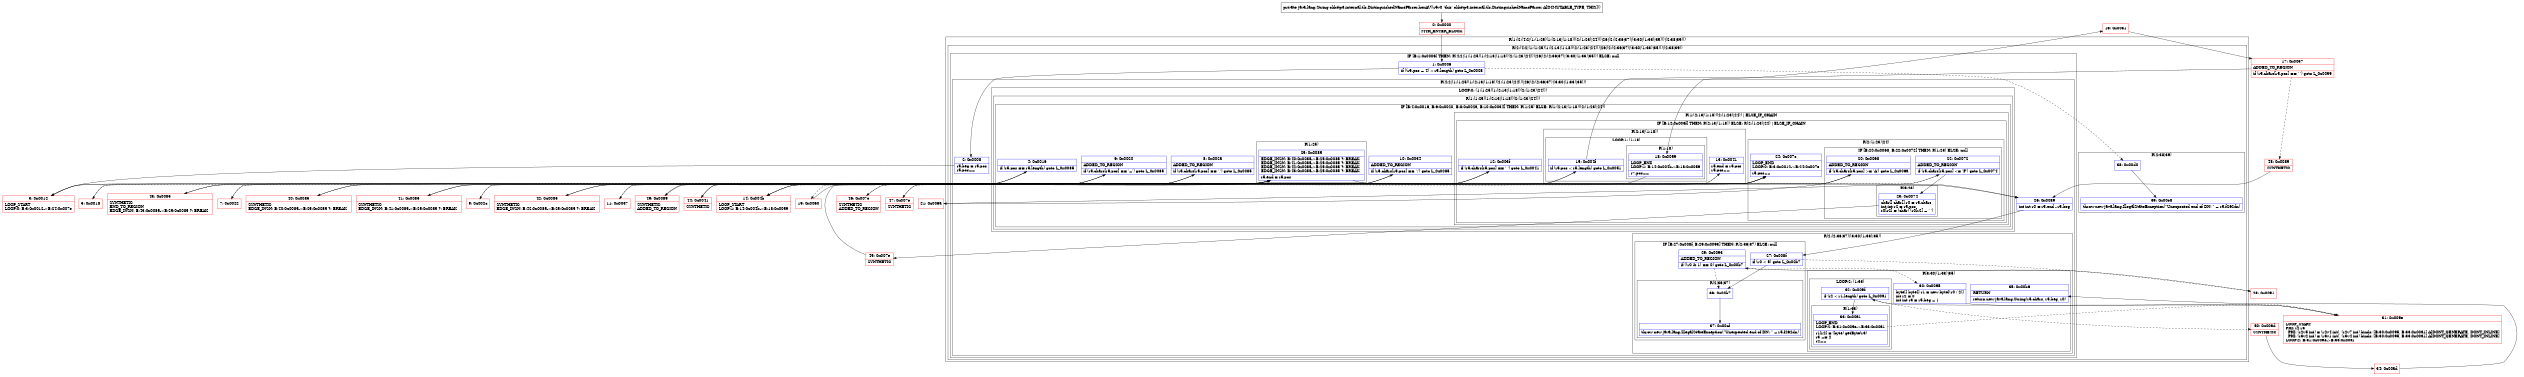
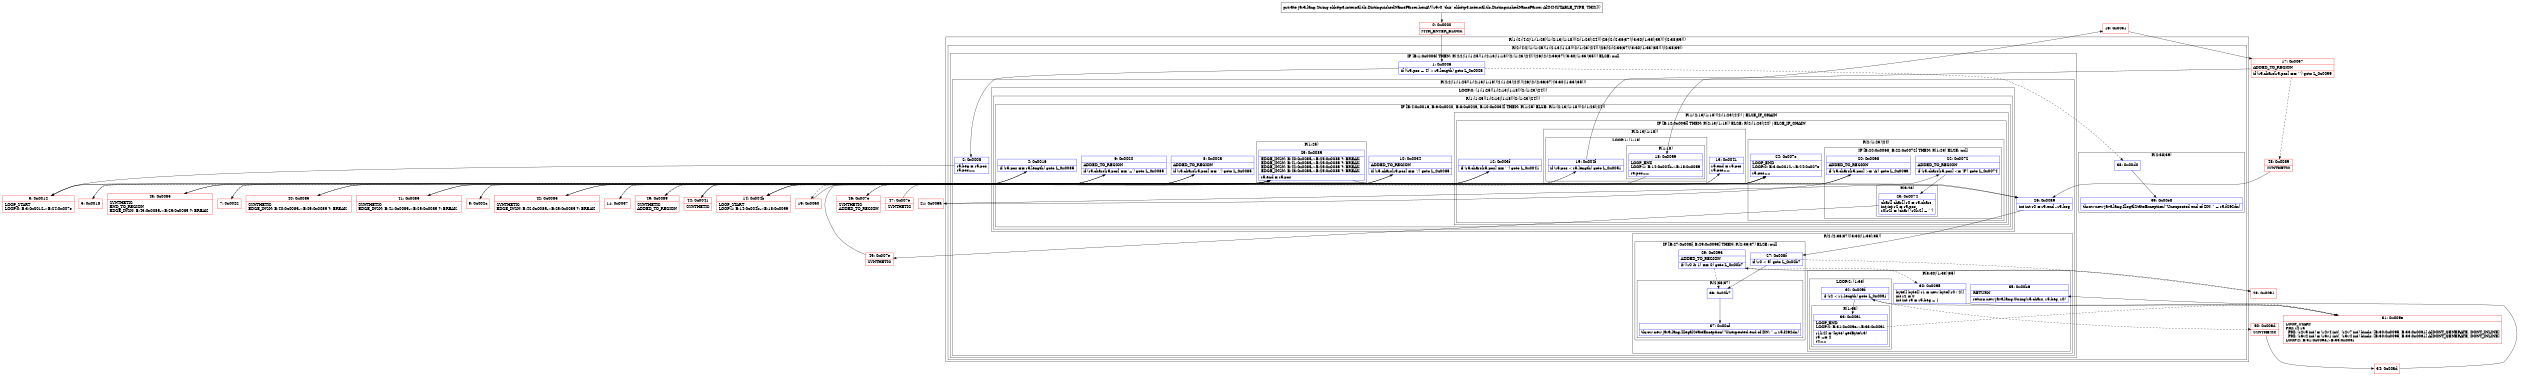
(1640, 173) -> (1640, 173)
(1121, 184) -> (1121, 184)
(1421, 184) -> none
